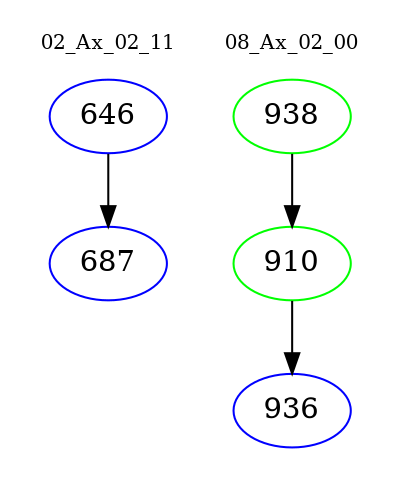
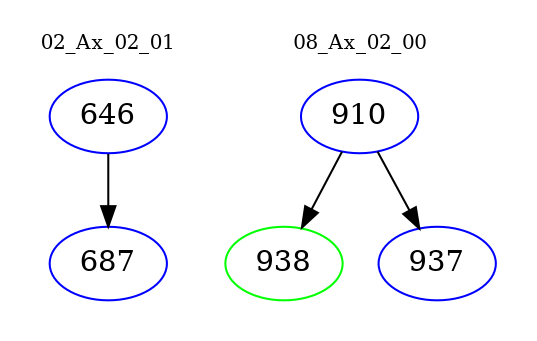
(108, 44) -> (108, 44)
(292, 180) -> (327, 180)
(292, 264) -> (360, 116)
(292, 411) -> (437, 264)
